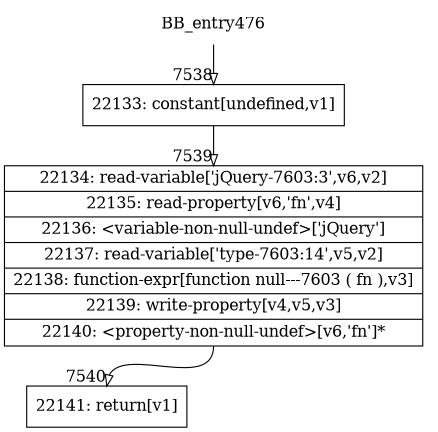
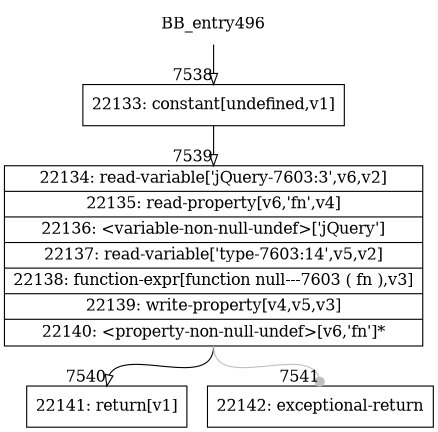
(214, 24) -> (214, 24)
none -> (320, 407)
